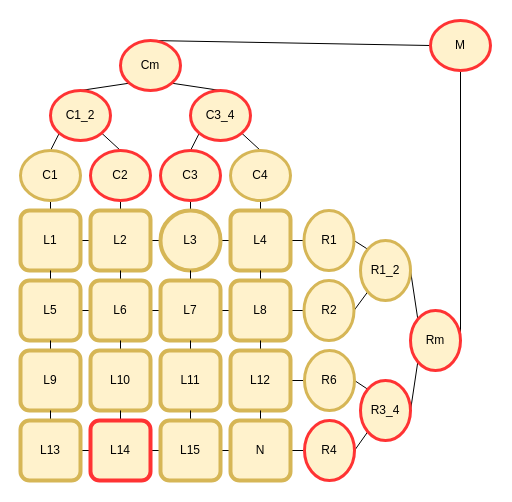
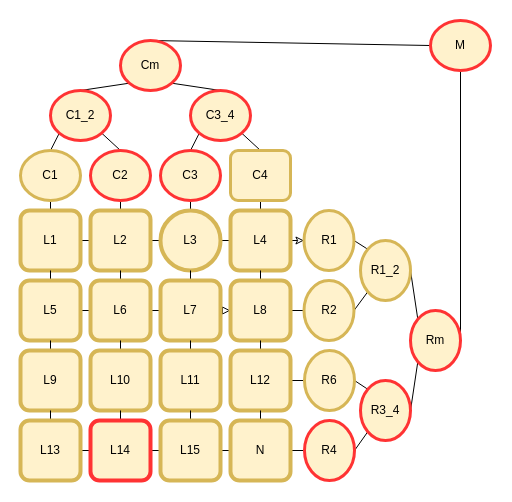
(261, 176) -> (261, 176)
(298, 241) -> (296, 241)
(225, 311) -> (222, 311)
